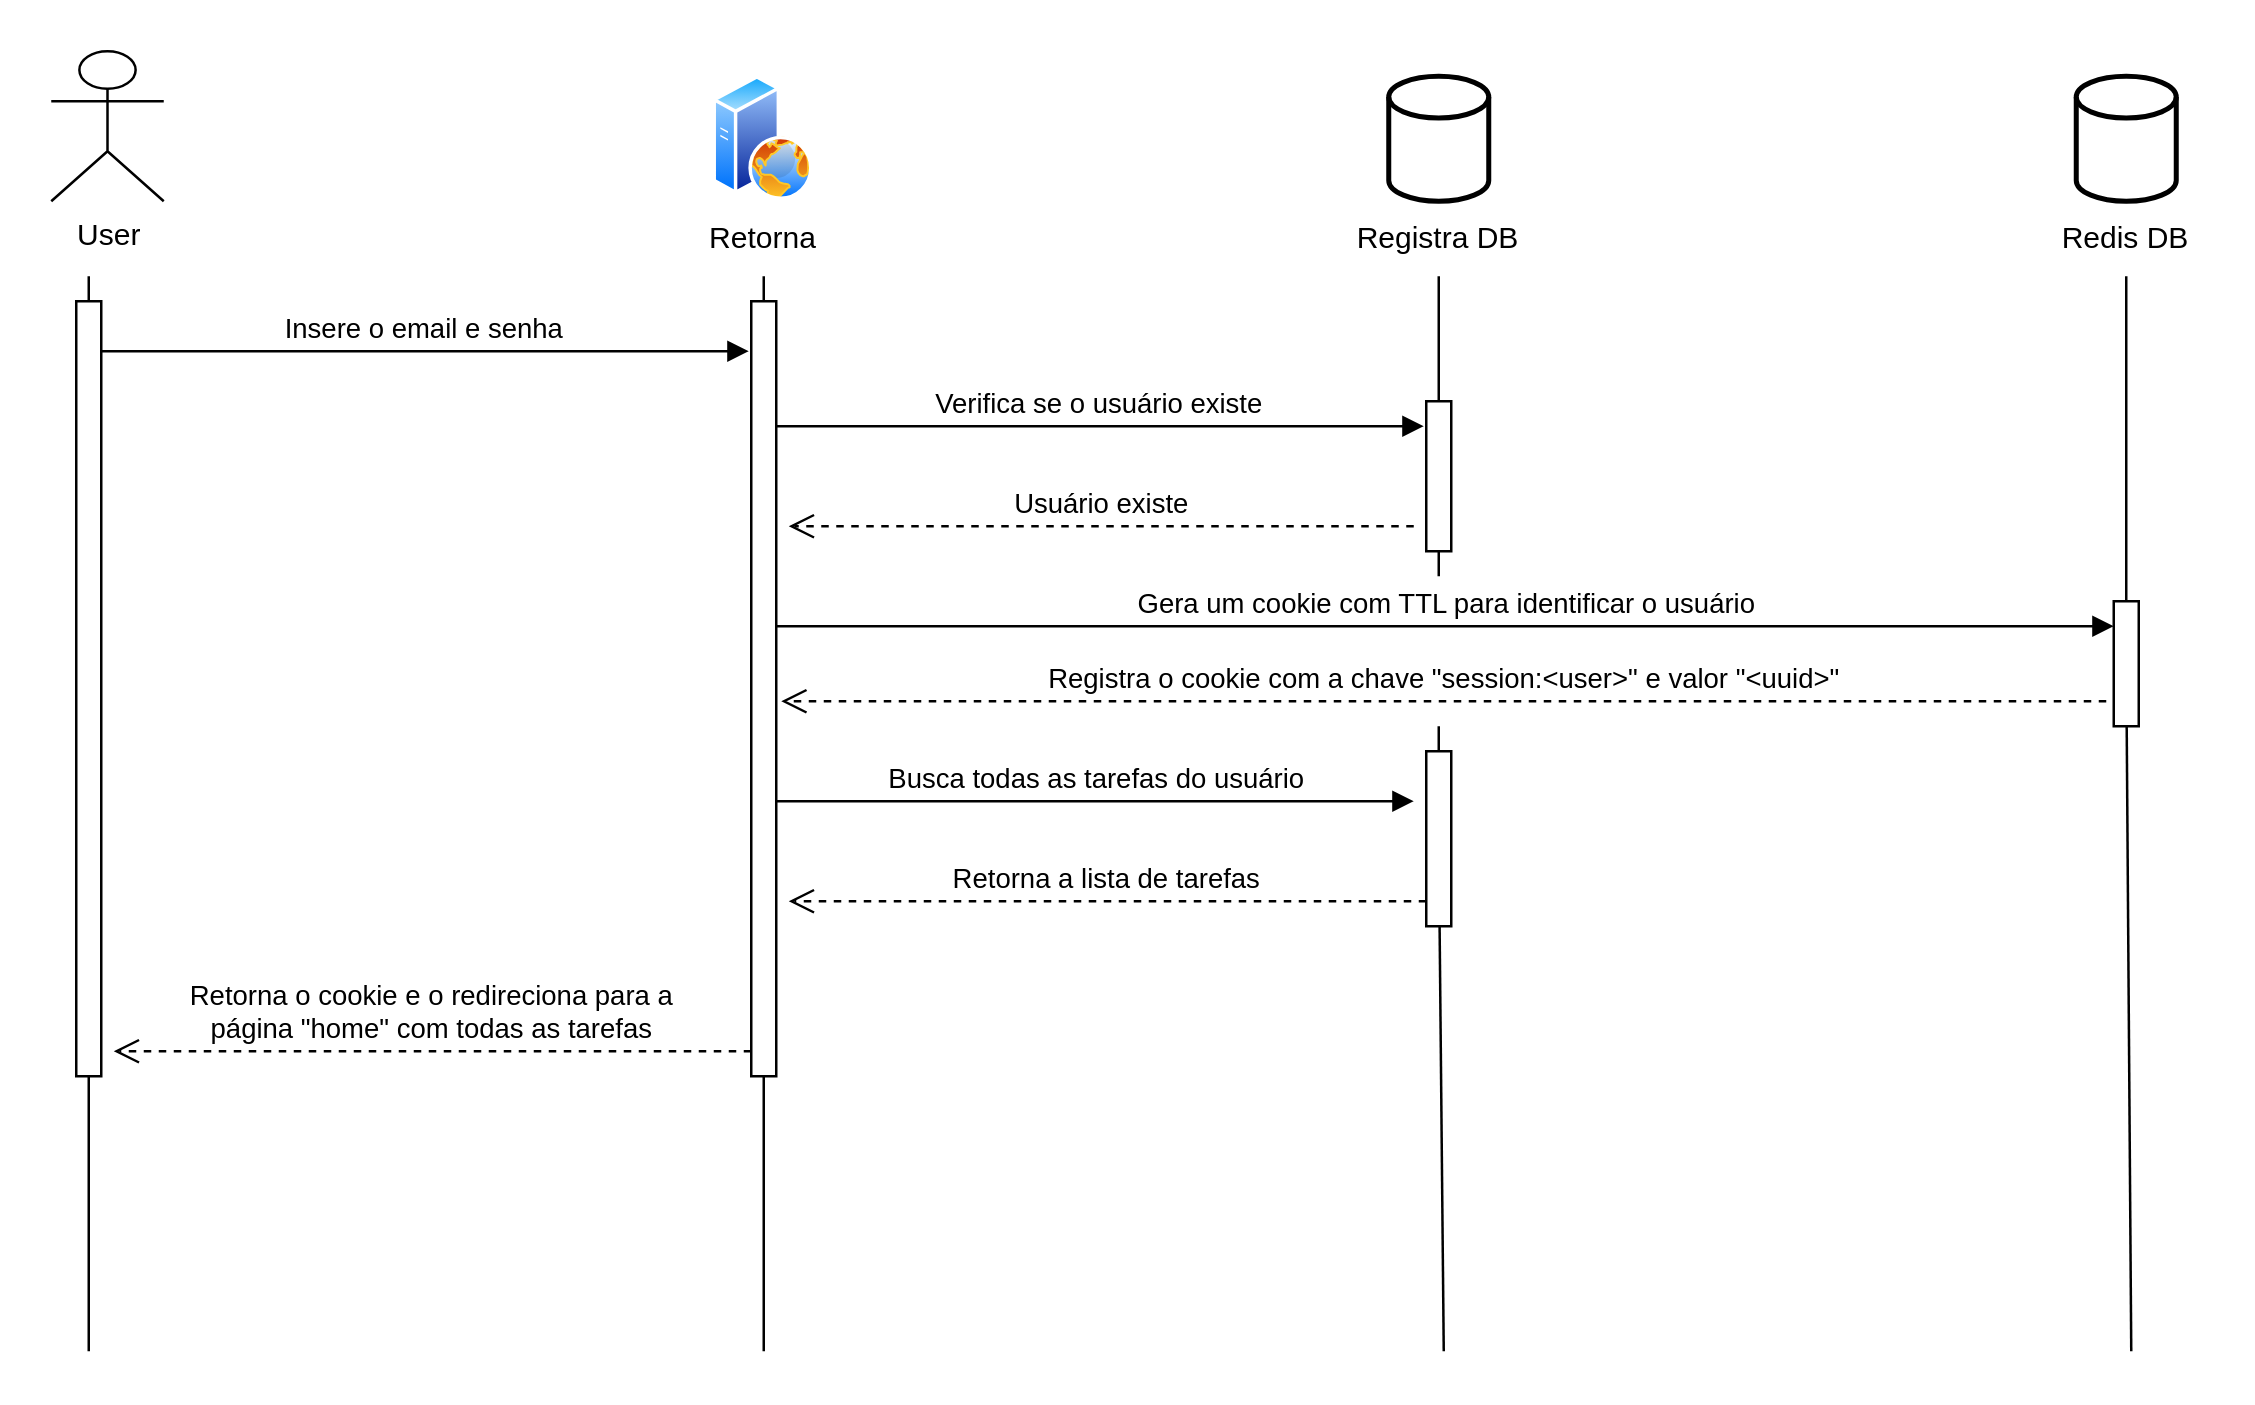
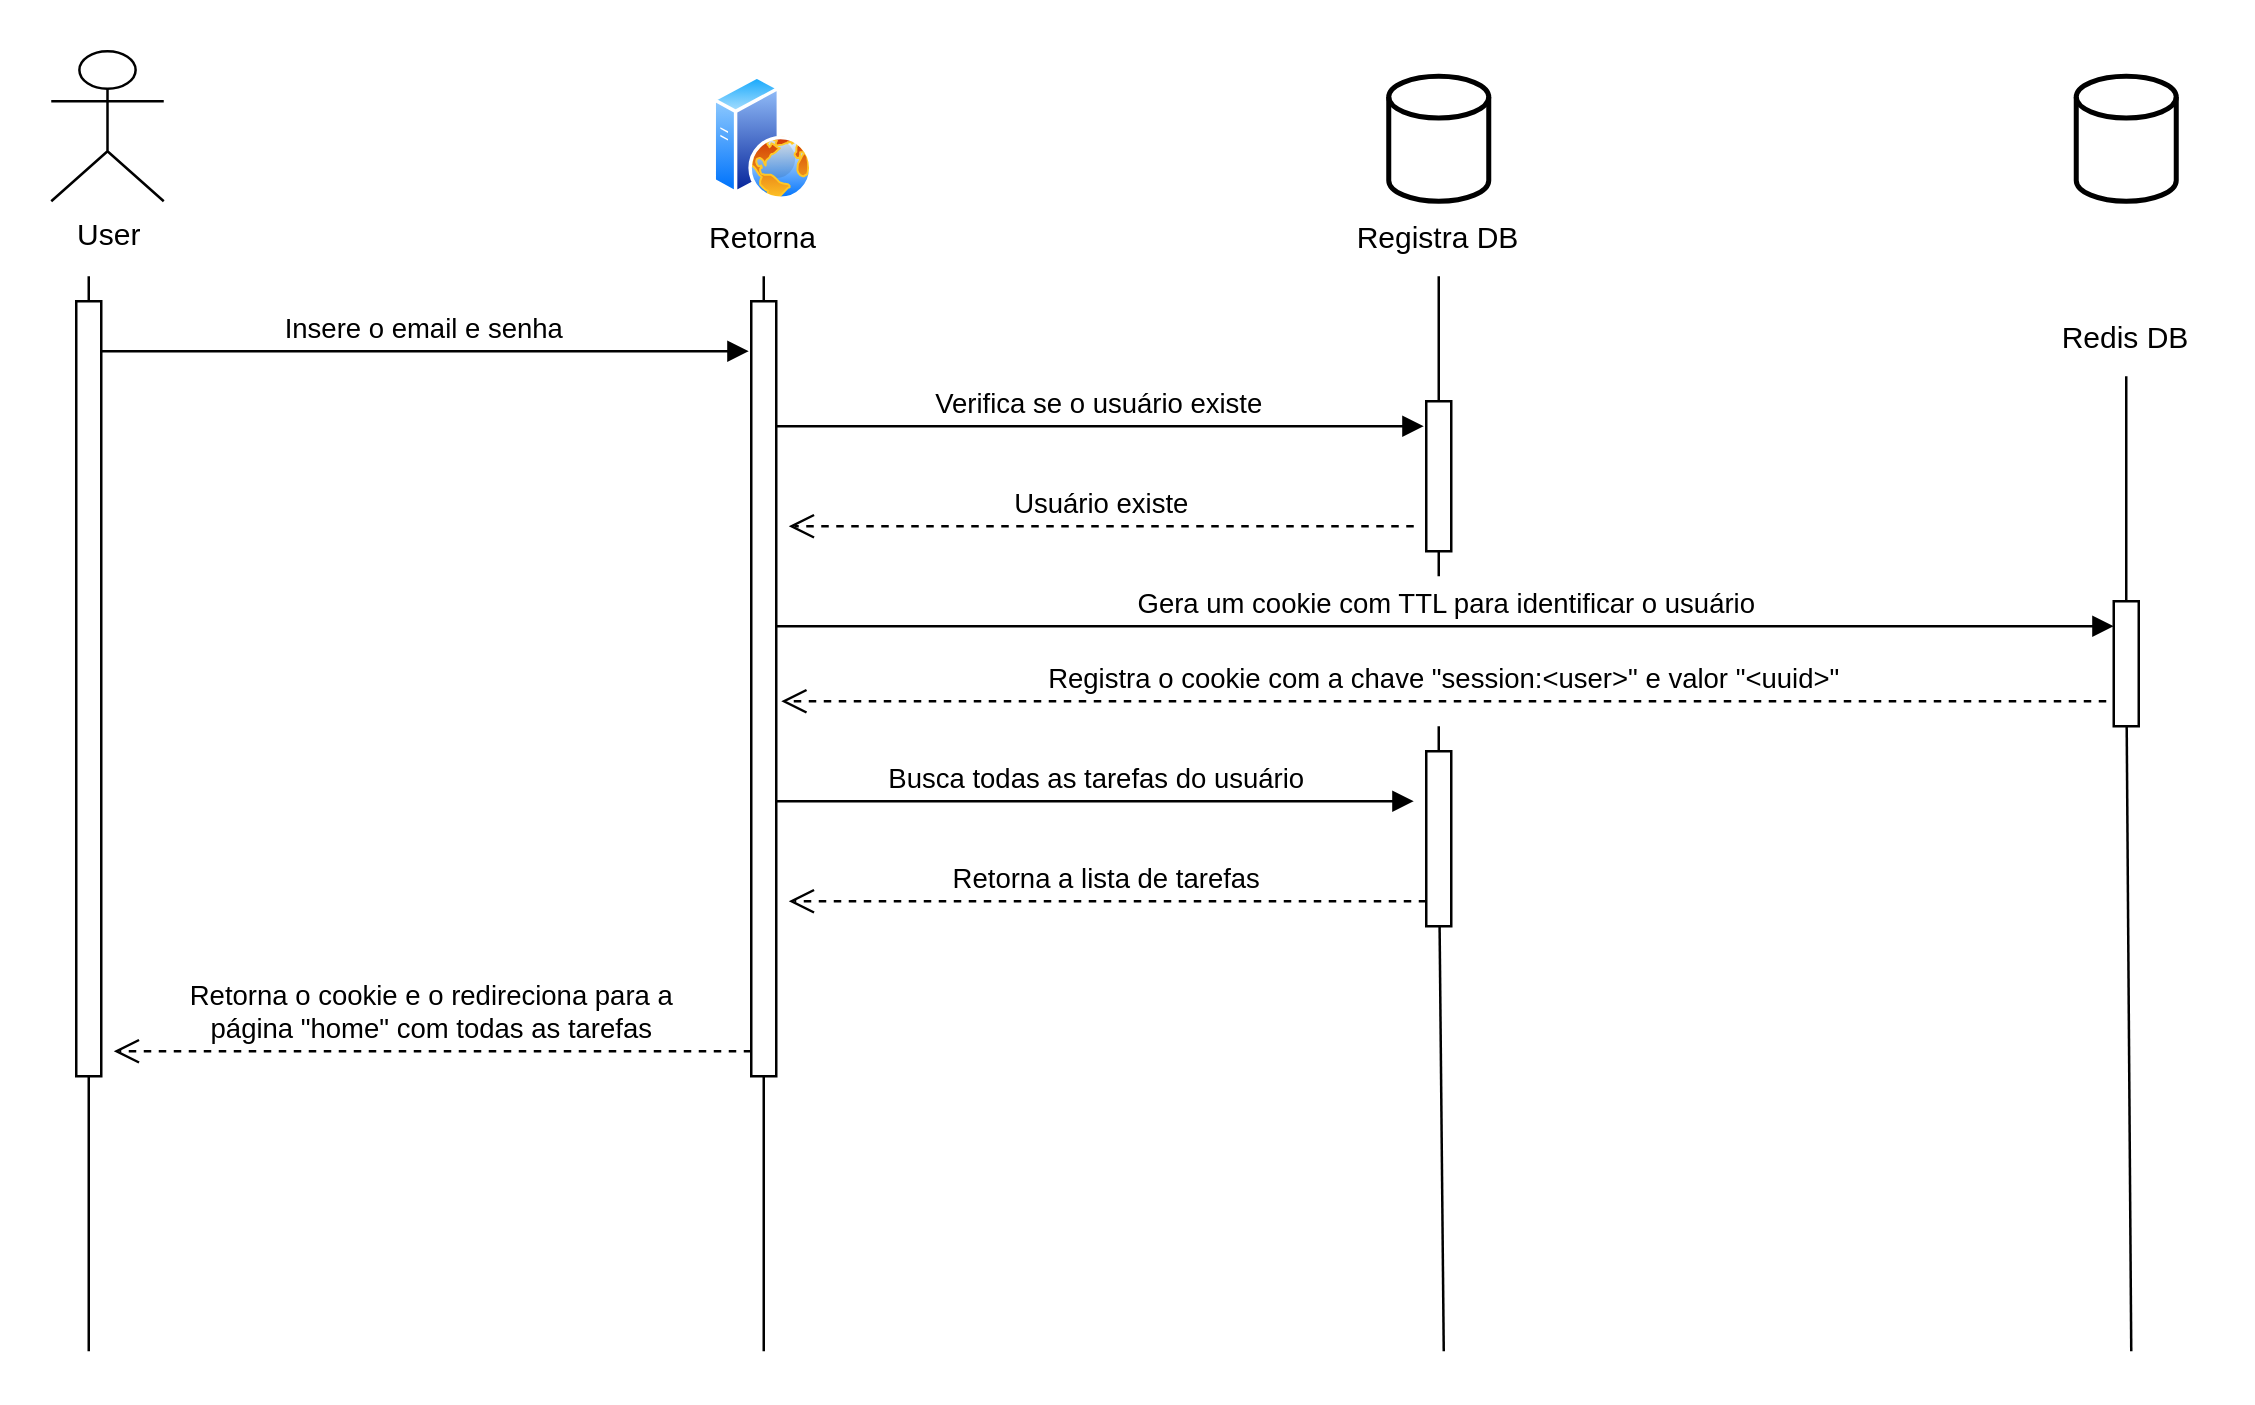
(2126, 239) -> (2126, 339)
